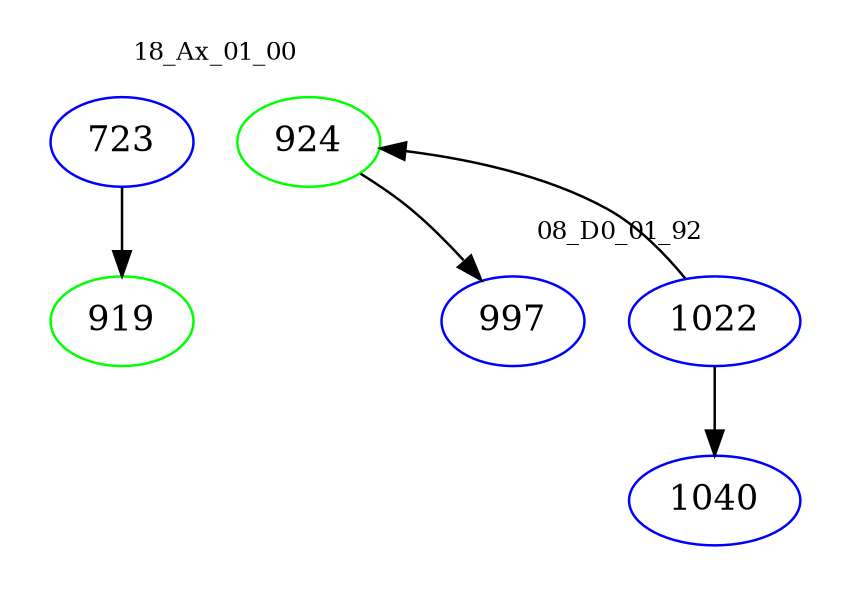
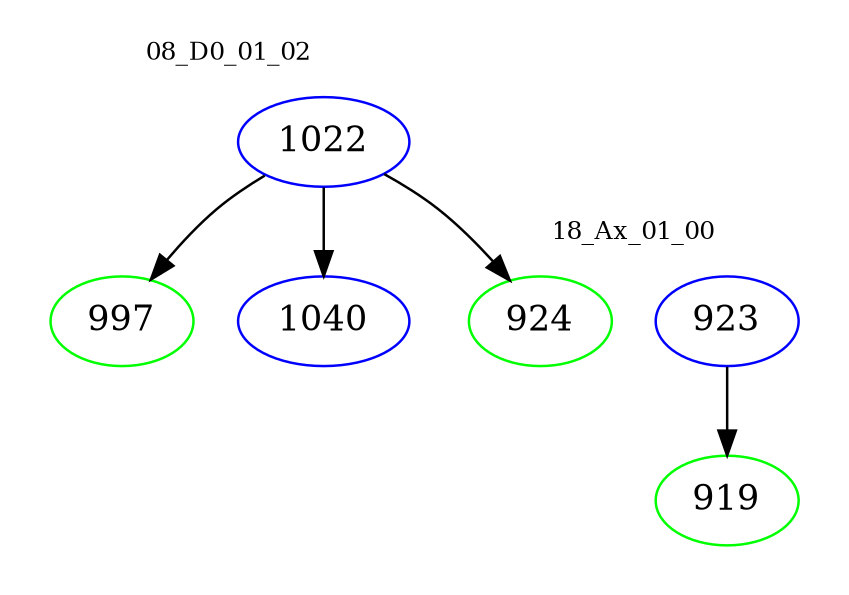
(122, 142) -> (727, 321)
(620, 233) -> (229, 54)
(438, 234) -> (212, 213)
(513, 321) -> (122, 321)
